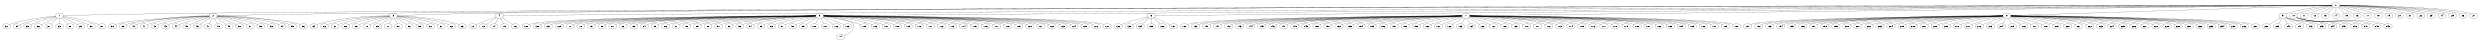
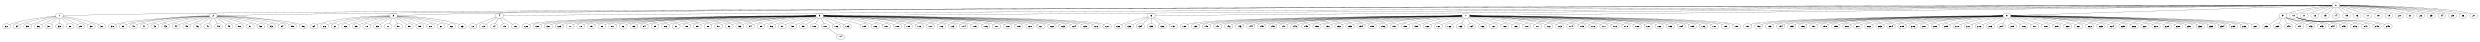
(852, 23) -> (833, 32)
